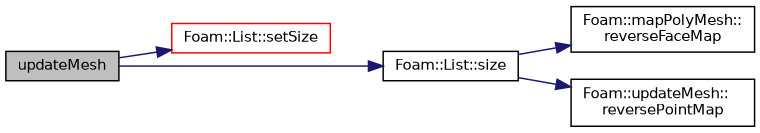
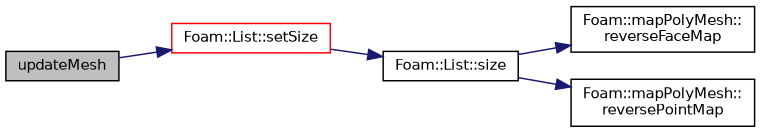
(244, 66) -> (349, 52)
(663, 103) -> (663, 103)
